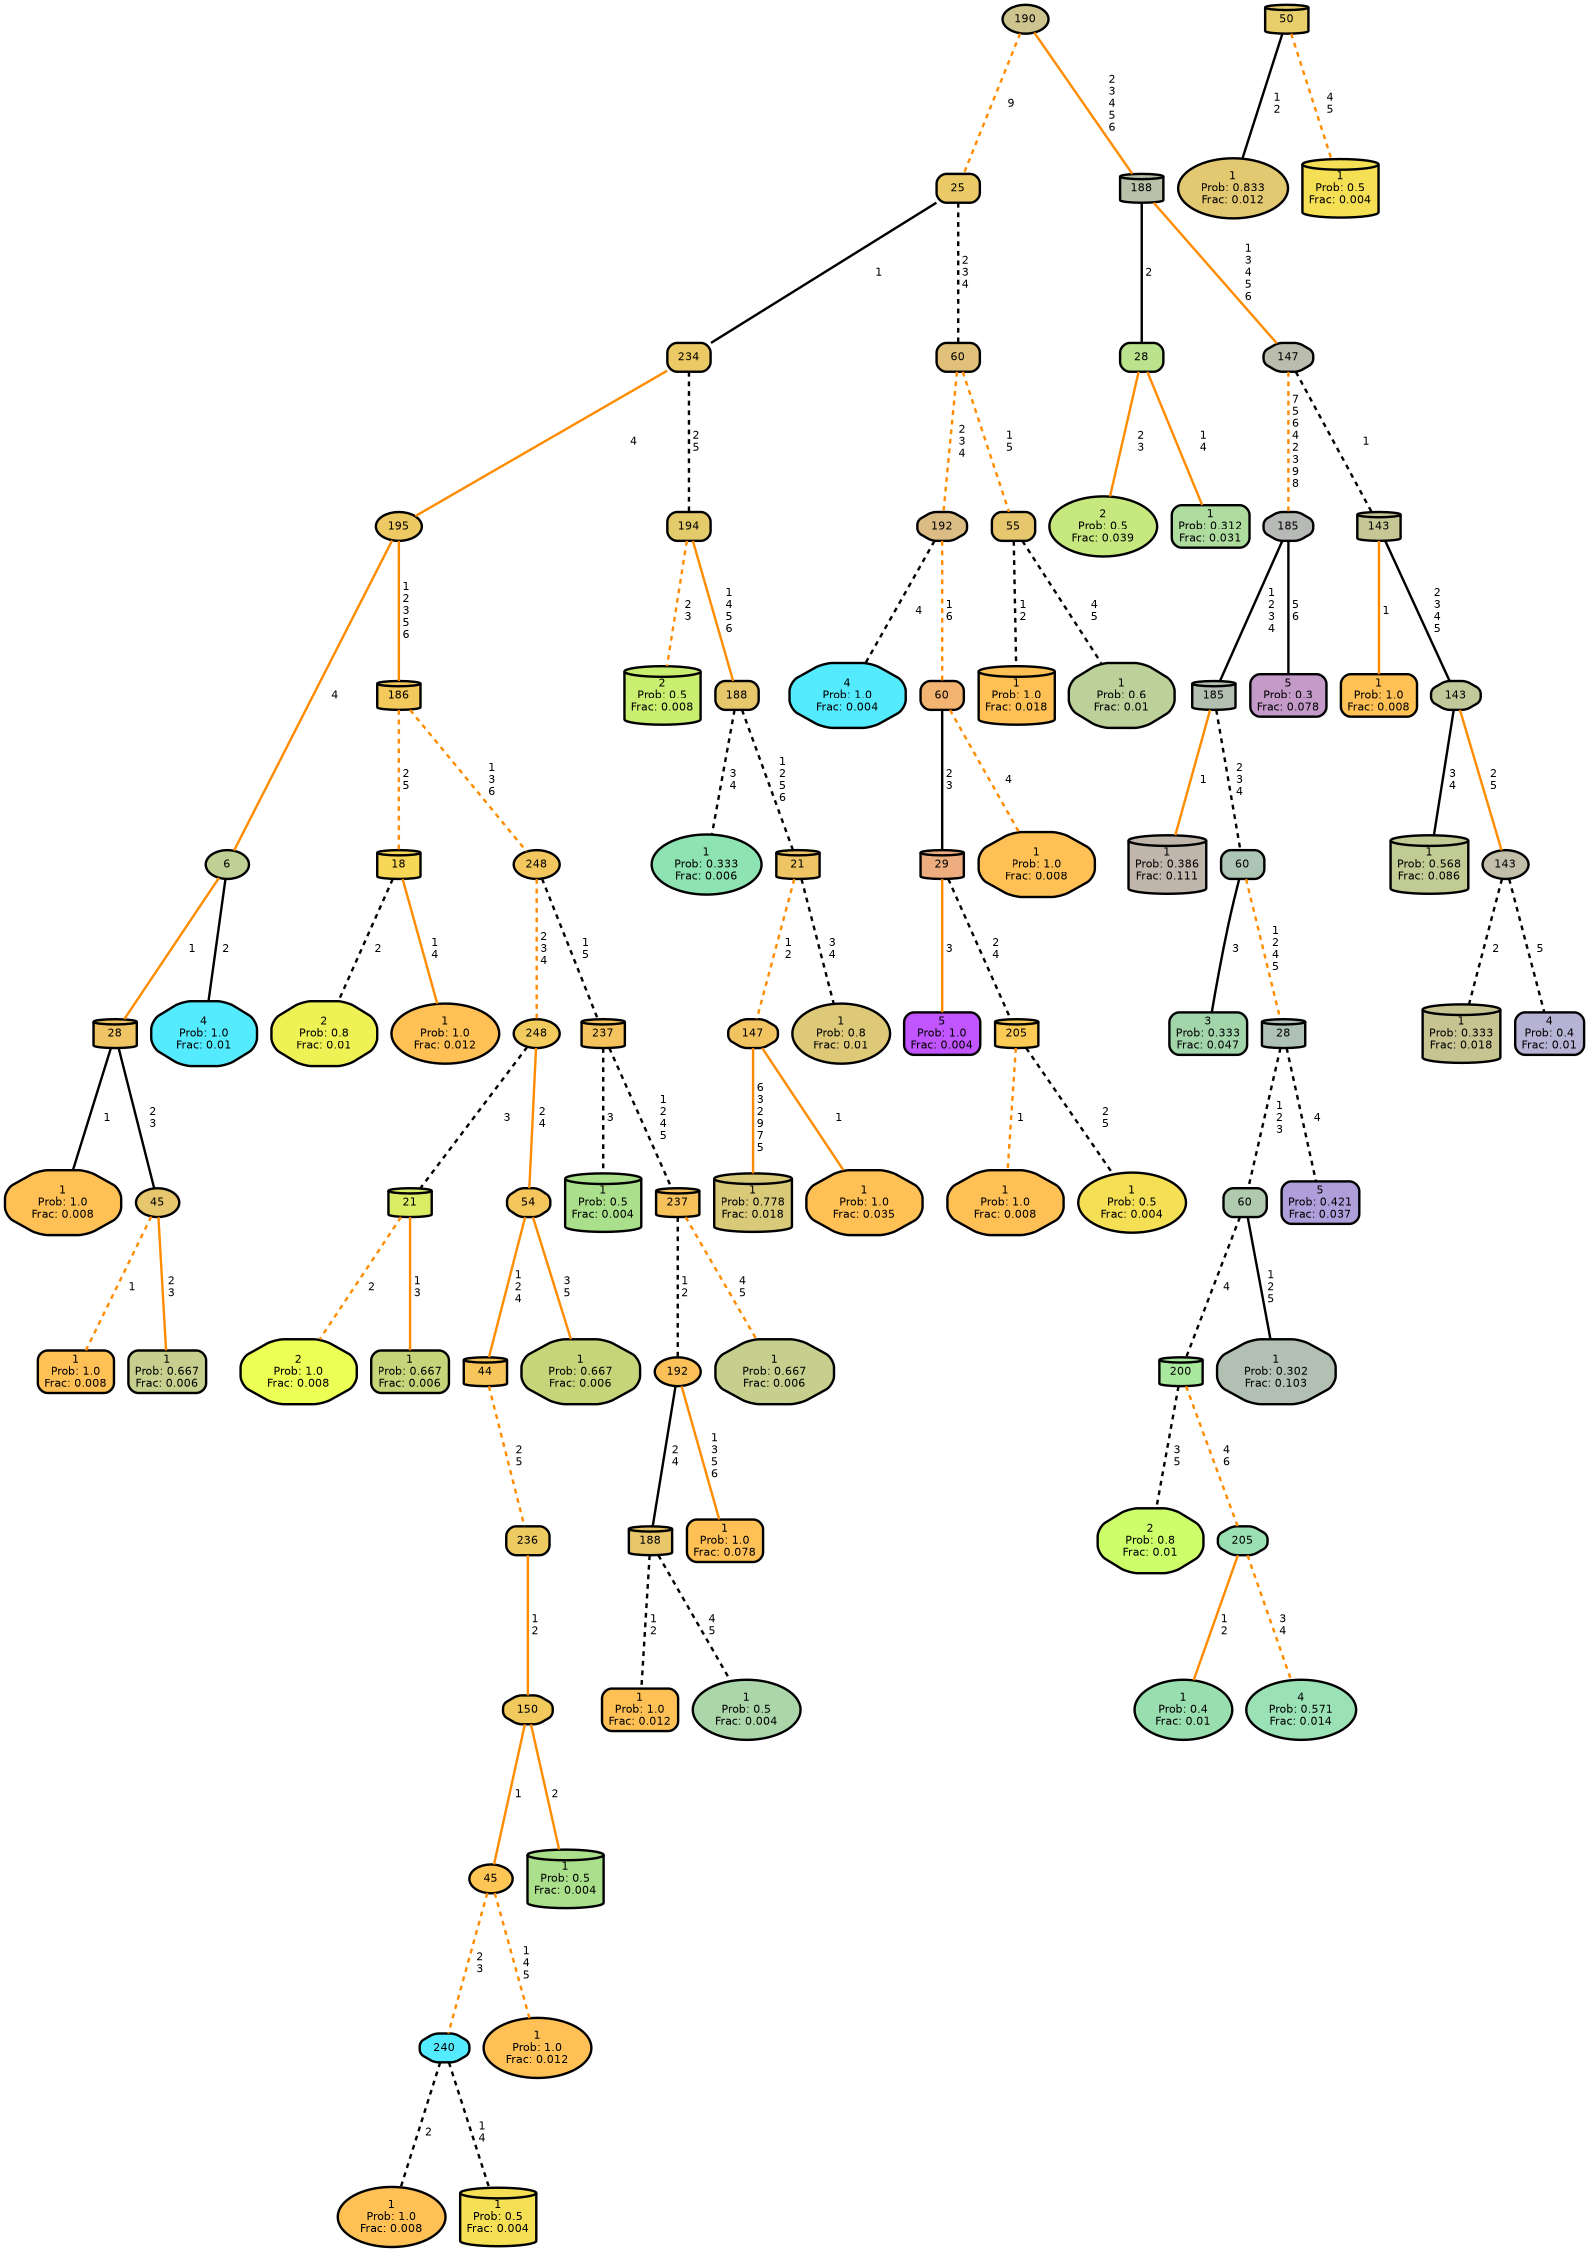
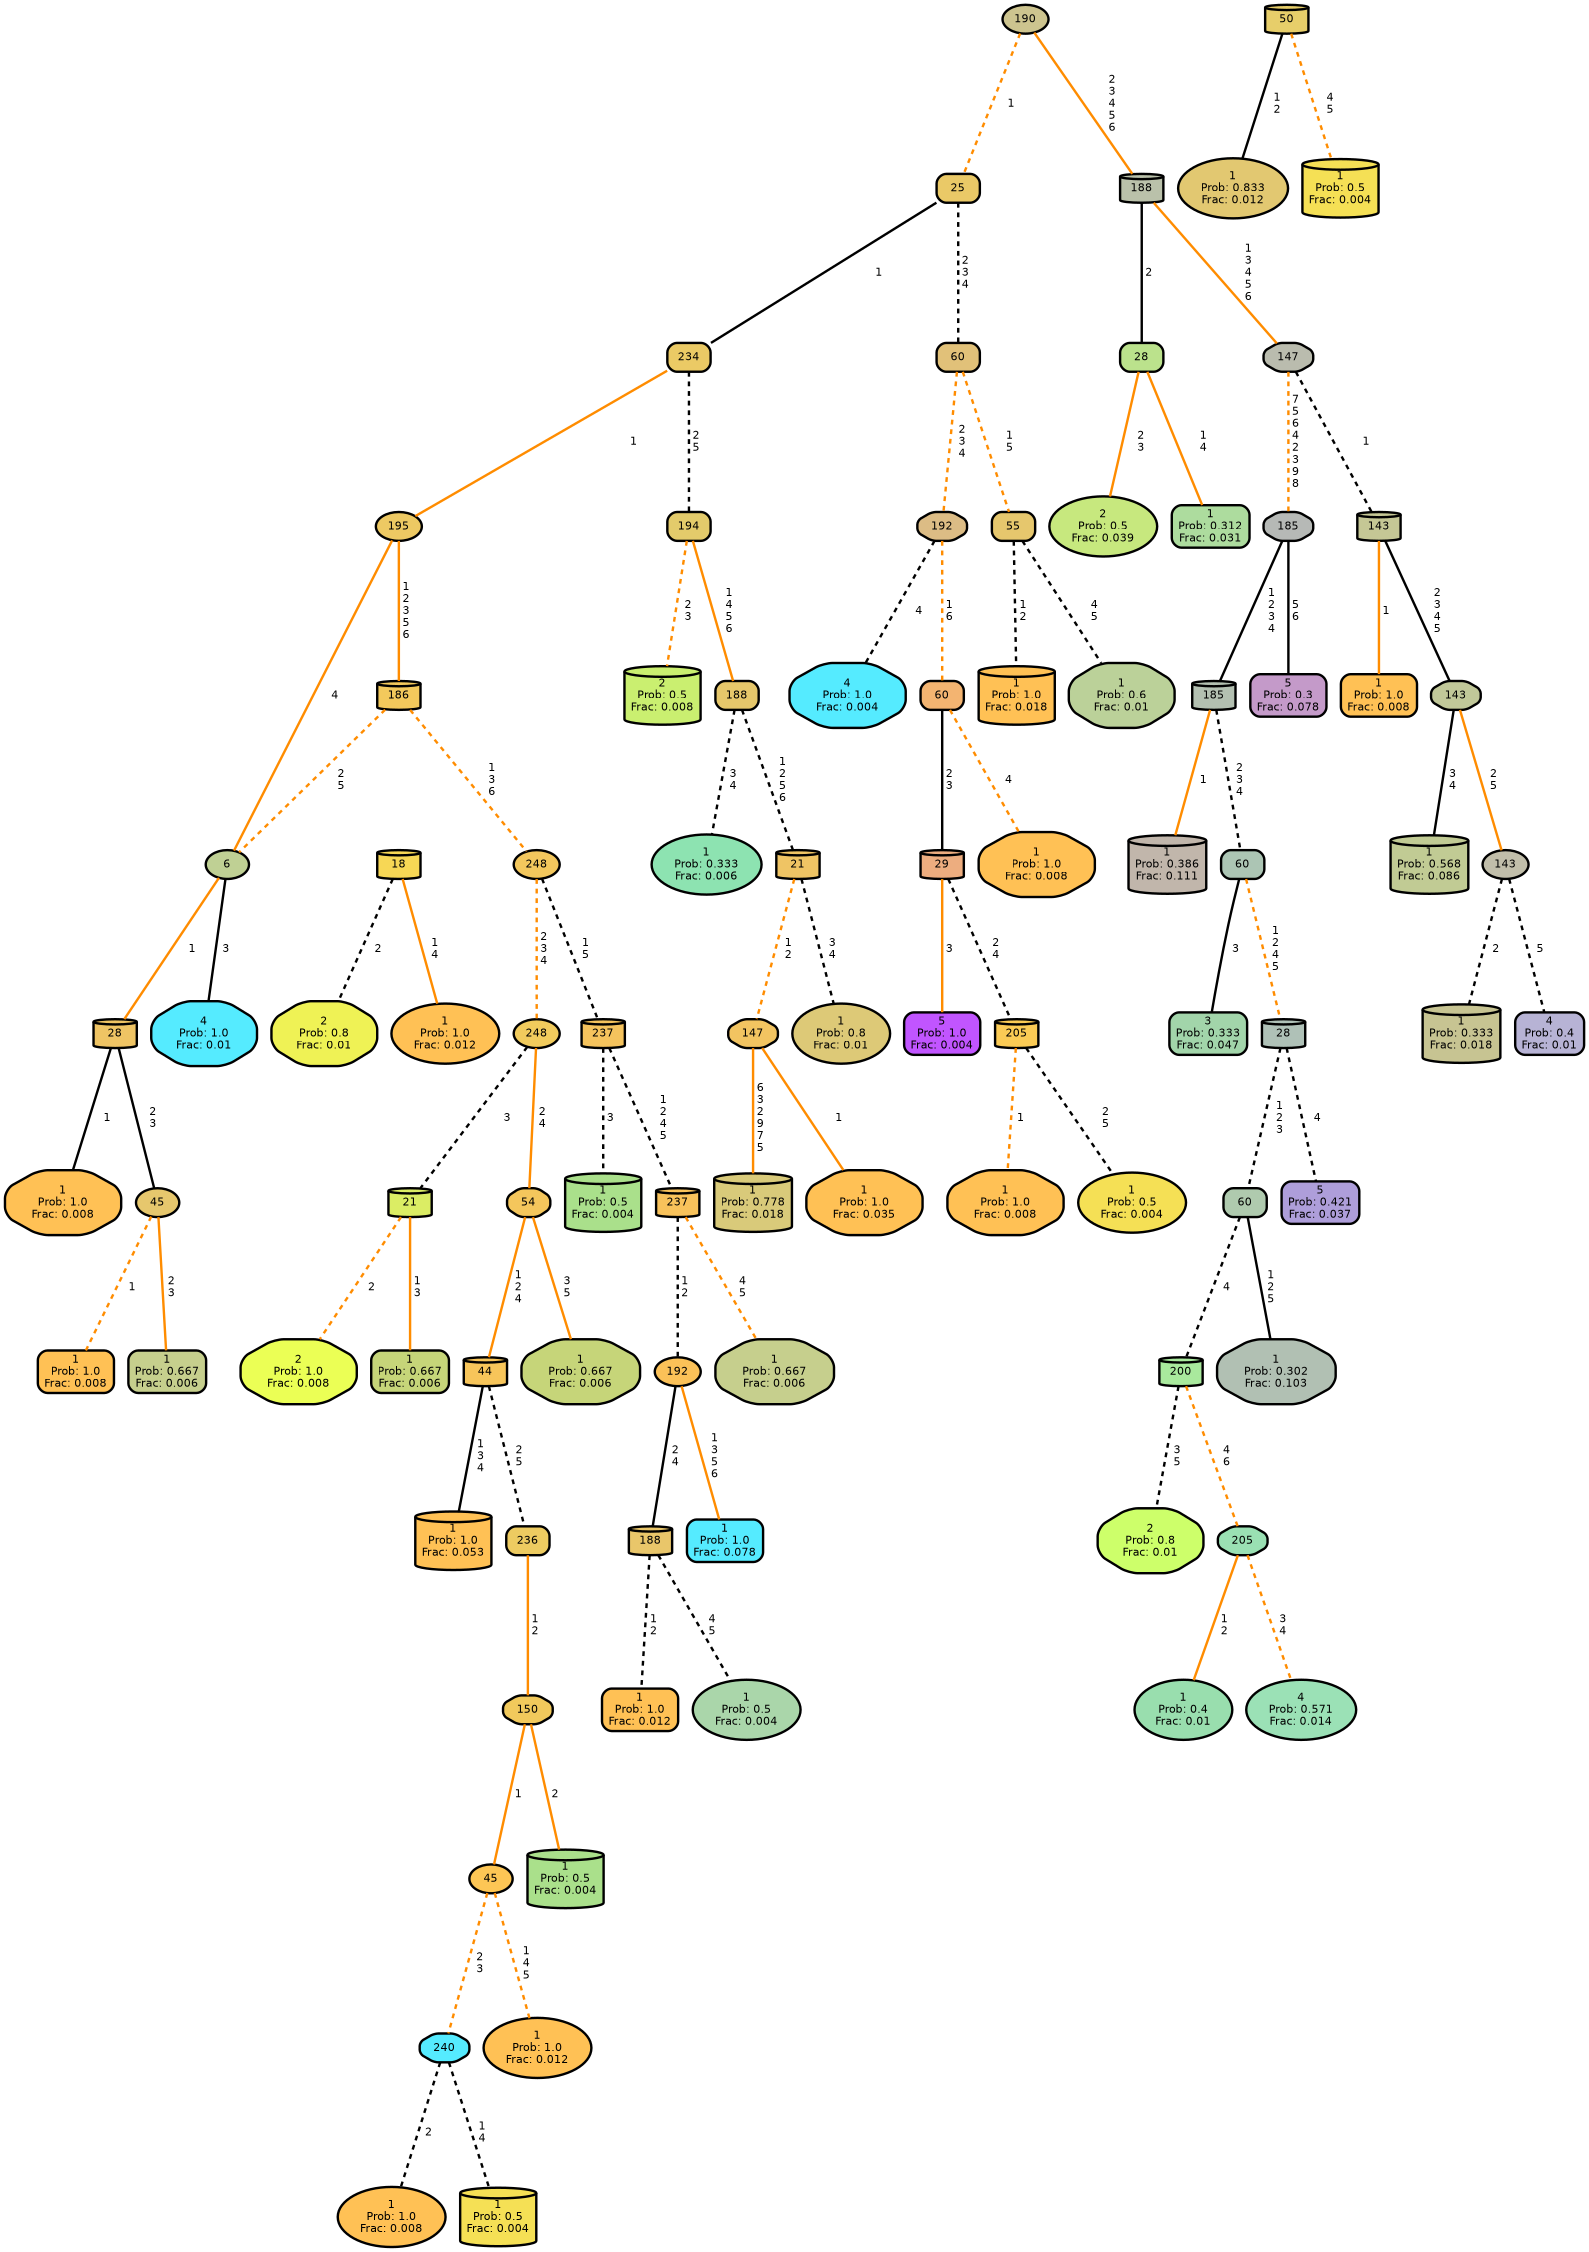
(1010, 104) -> (1010, 104)
(632, 442) -> (632, 442)
(399, 780) -> (312, 781)
(224, 949) -> (224, 949)
(507, 1456) -> (507, 1456)
none -> (453, 1541)
(725, 1541) -> (725, 1541)
